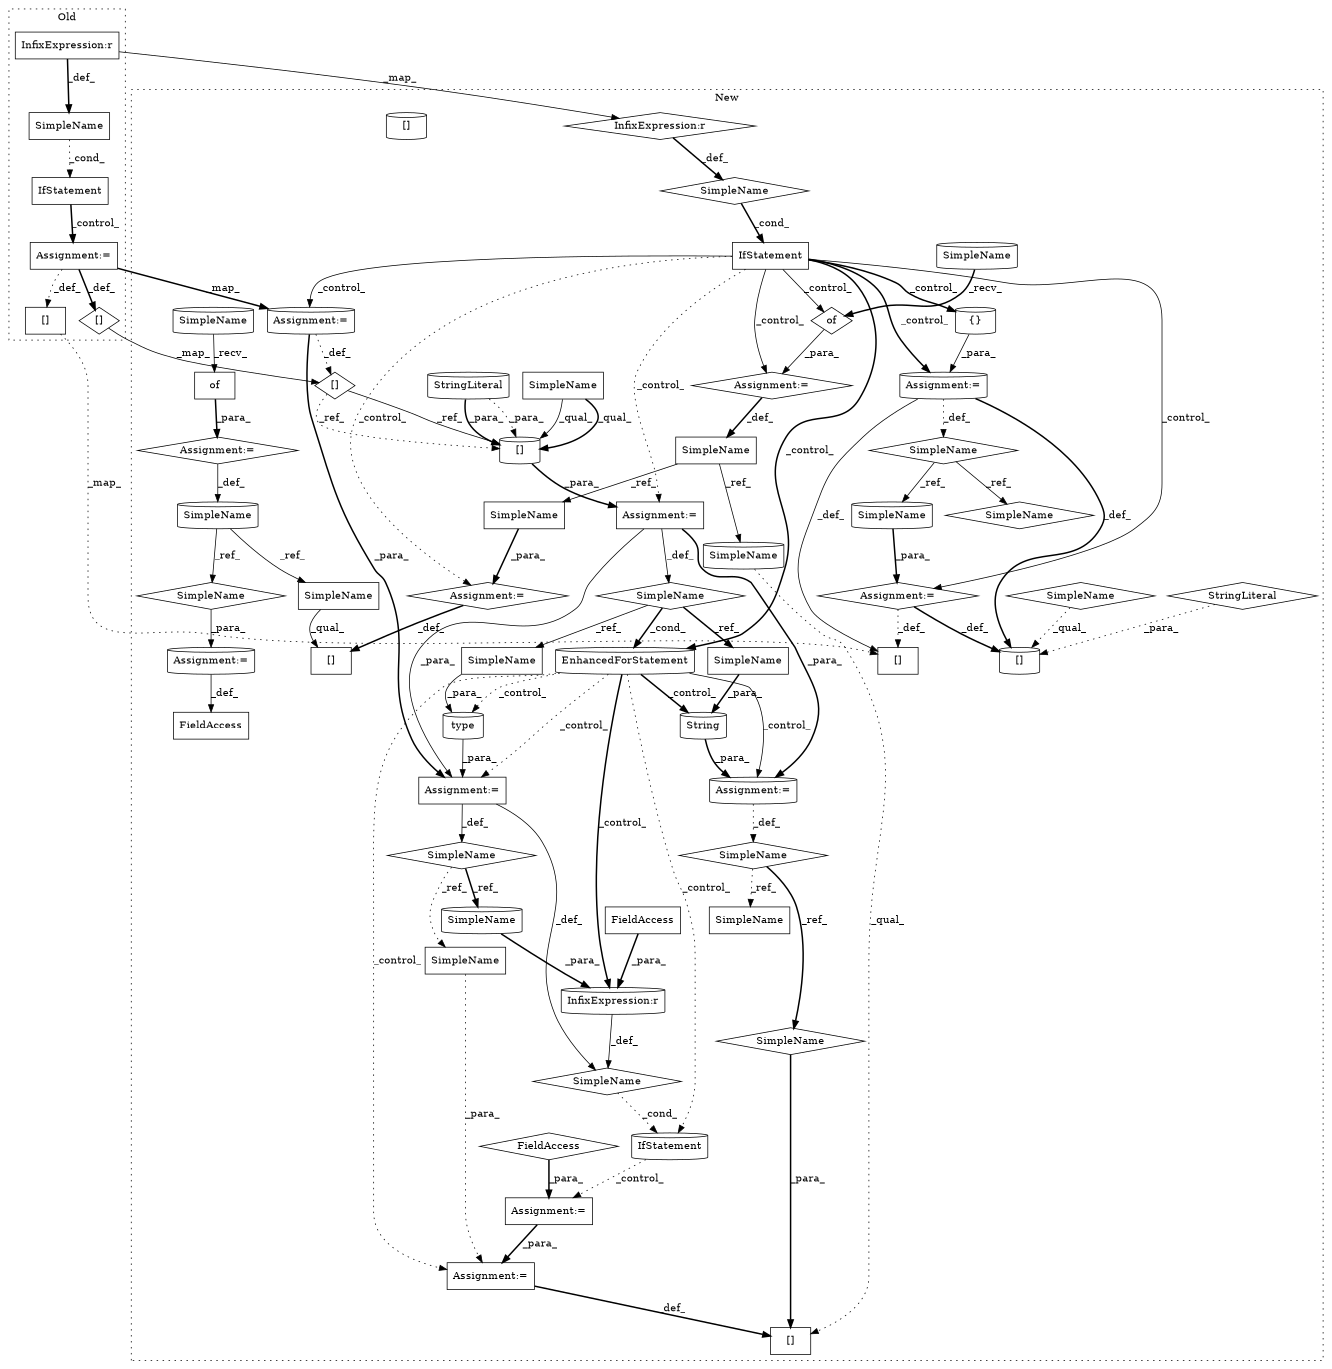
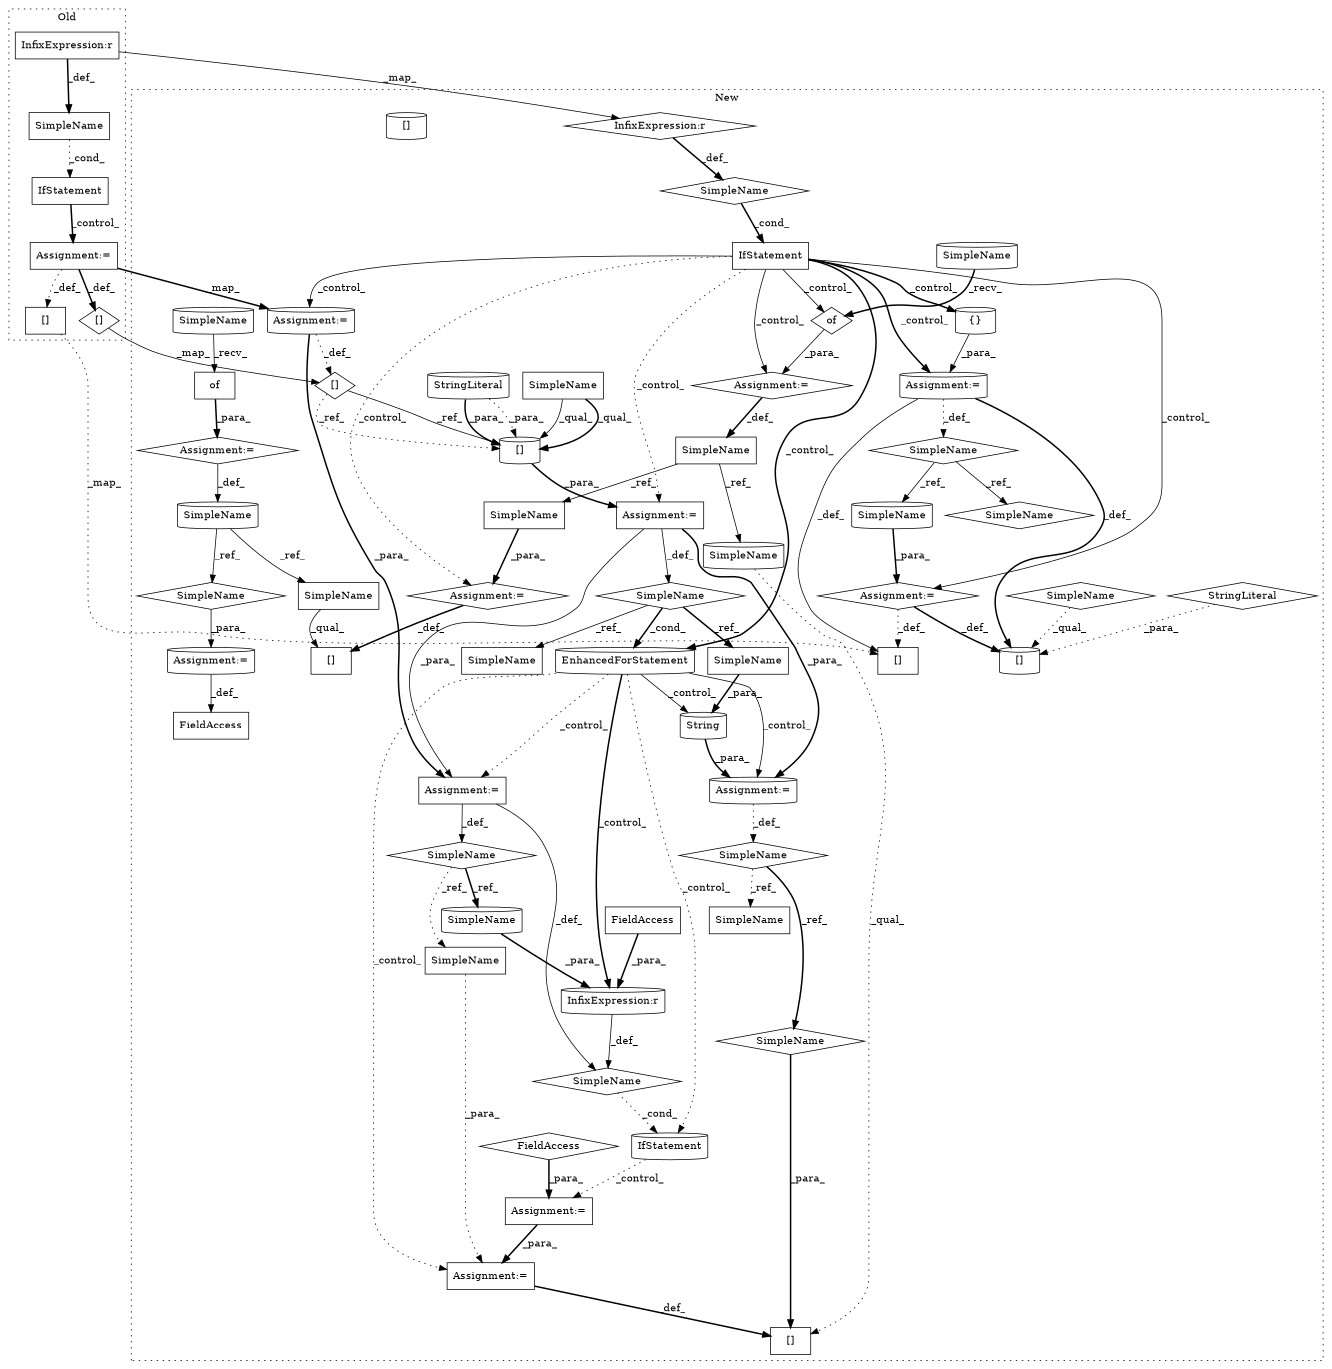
(661, 691) -> (661, 691)
(463, 726) -> none
